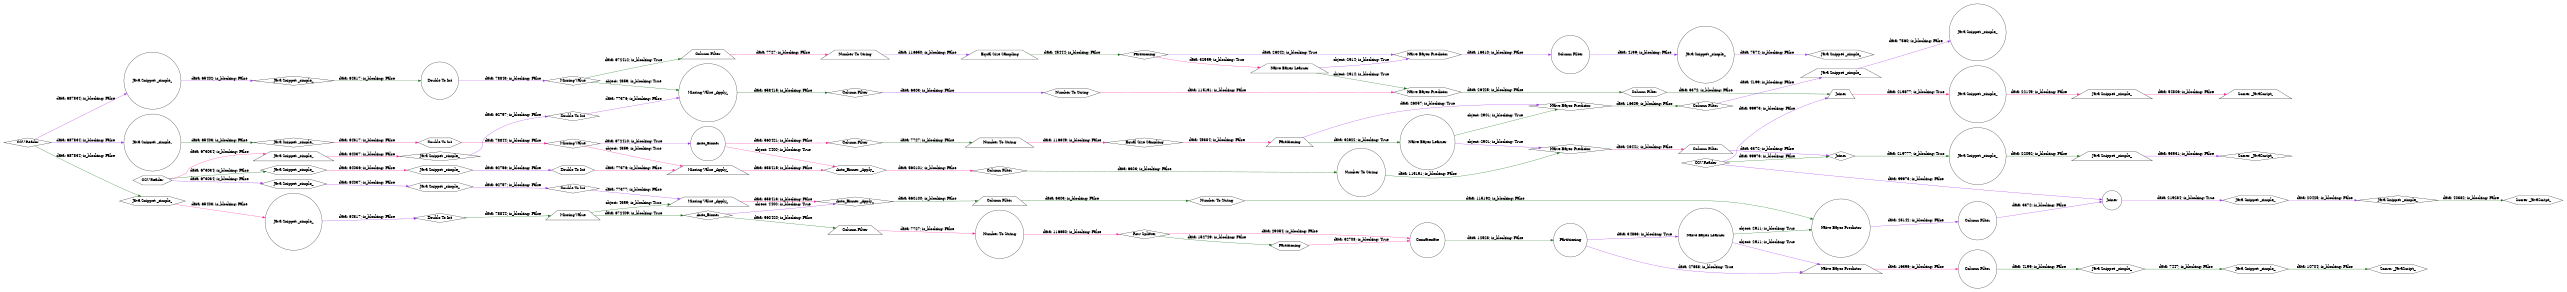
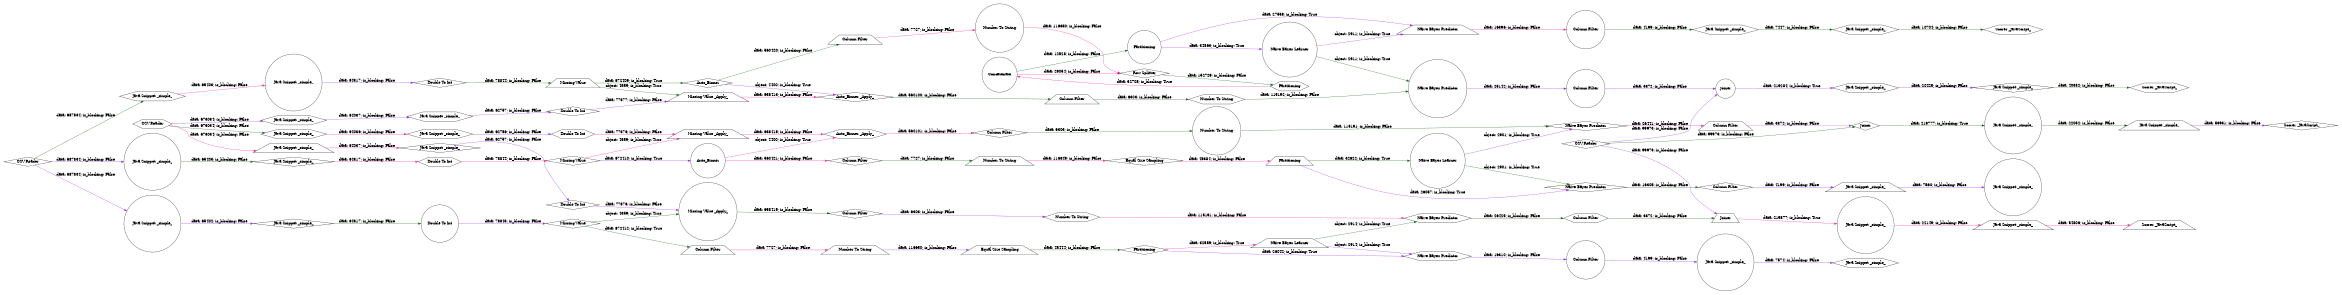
(1288, 234) -> (1067, 74)
